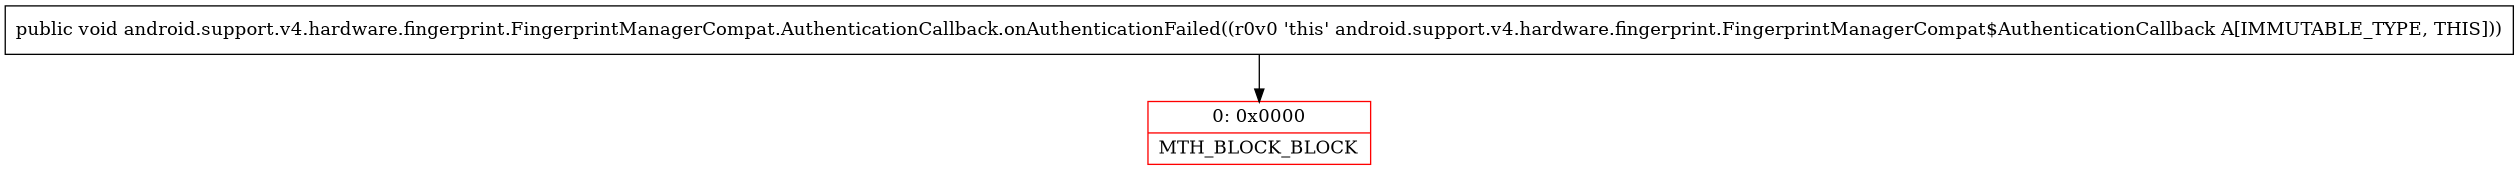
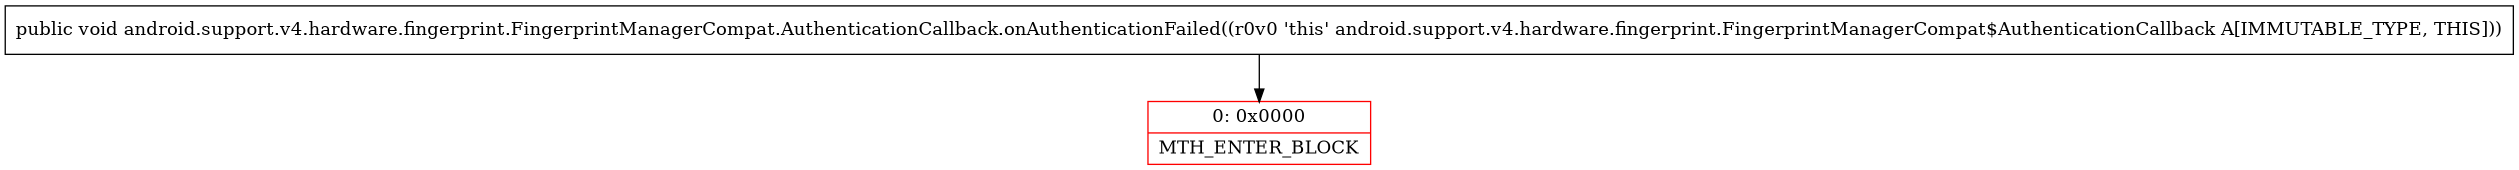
(1259, 148) -> (1259, 148)
